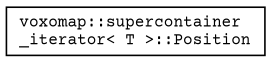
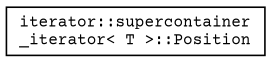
(136, 31) -> (136, 31)
